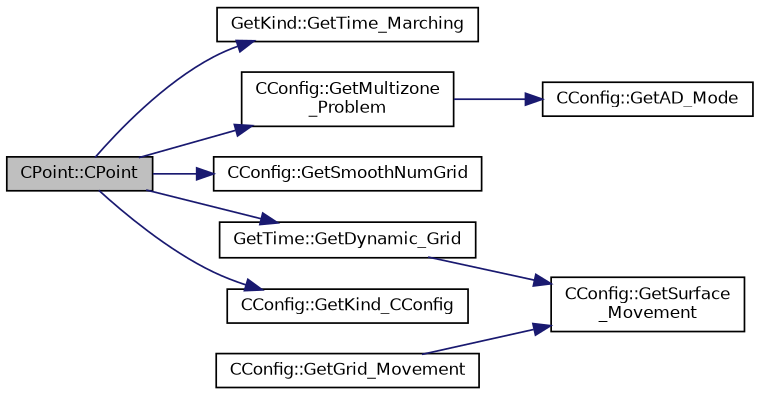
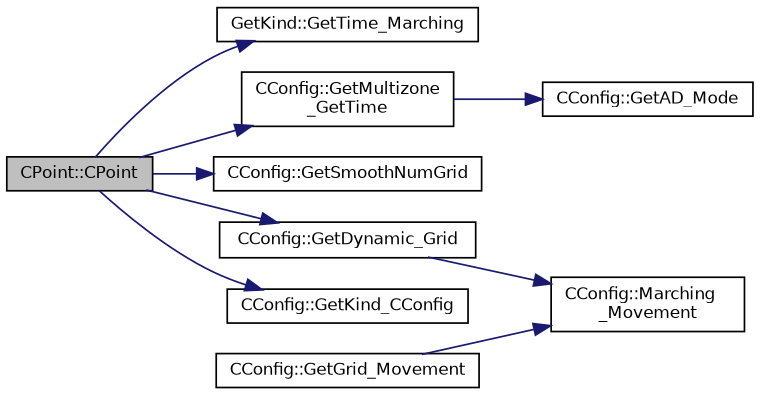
(348, 99) -> (348, 99)
(348, 240) -> (348, 240)
(648, 304) -> (648, 304)
